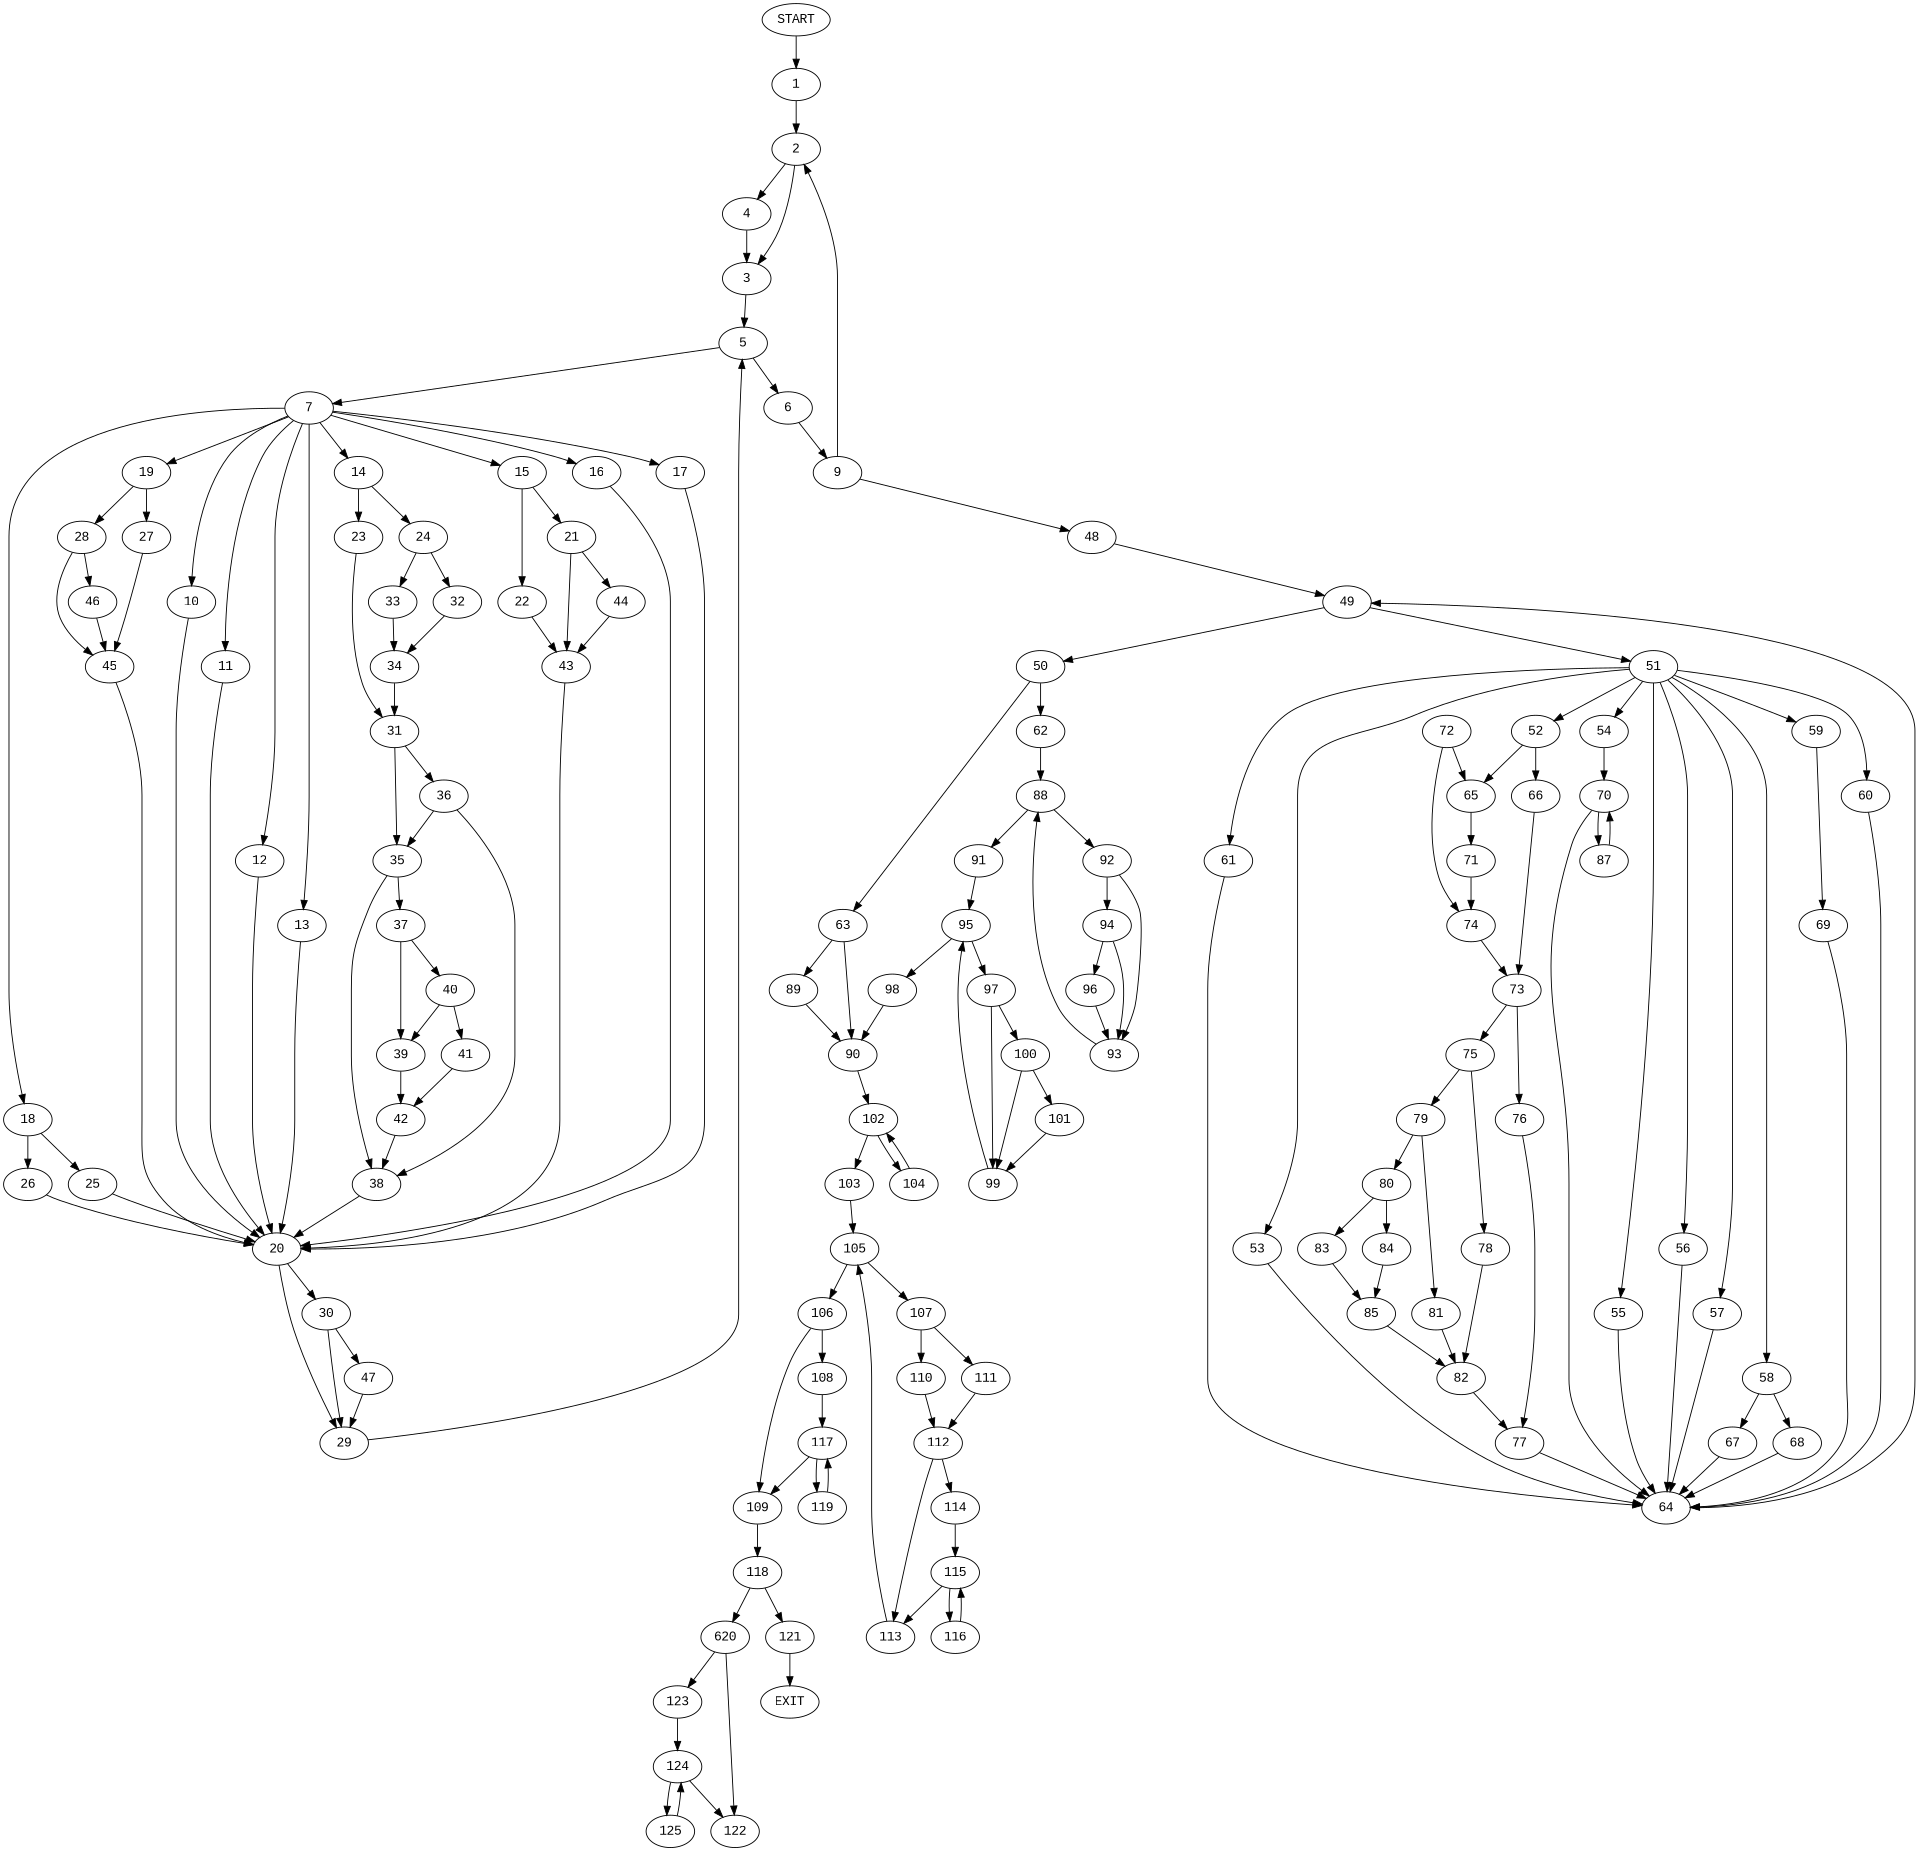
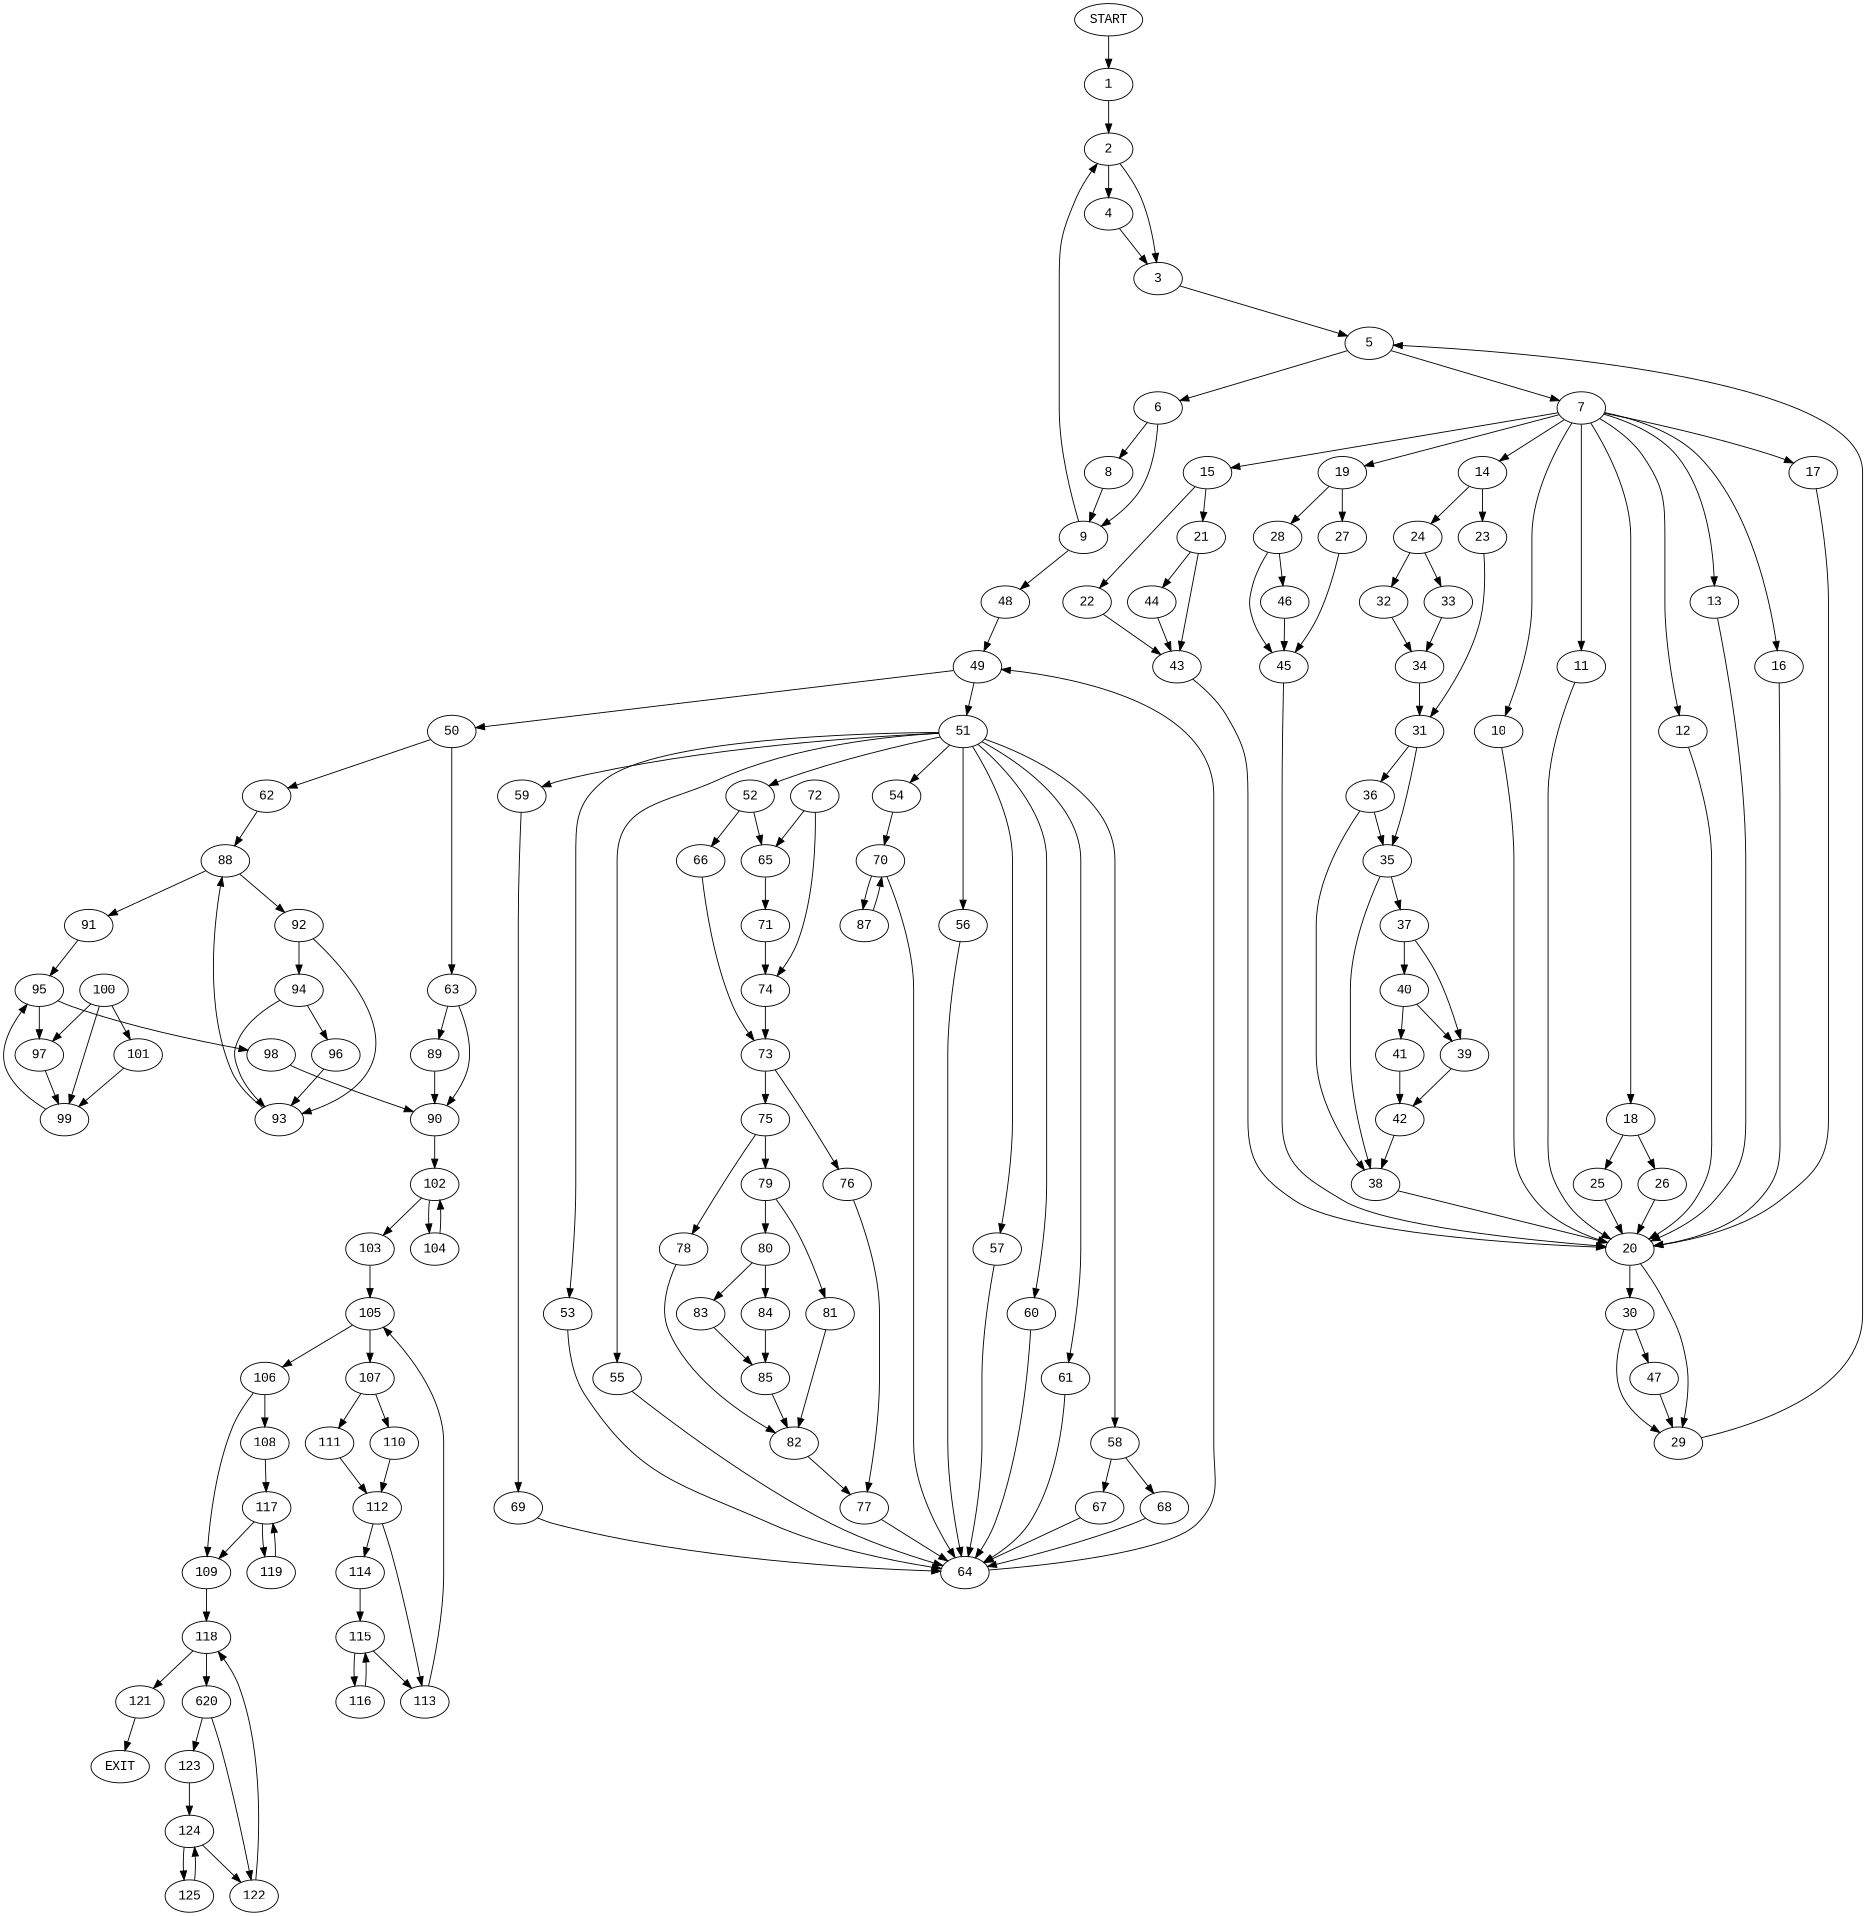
none -> (1109, 473)
(1006, 1019) -> (75, 1019)
none -> (256, 1767)
